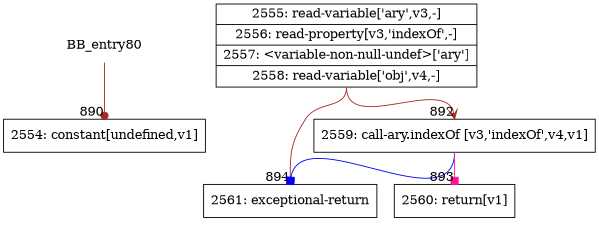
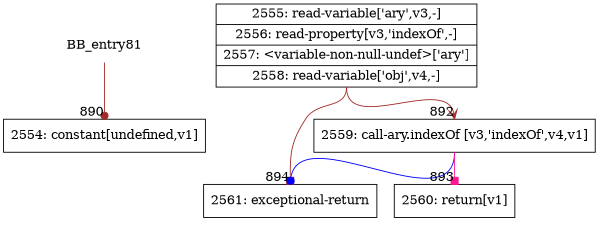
(104, 46) -> (104, 46)
(376, 169) -> (376, 169)
